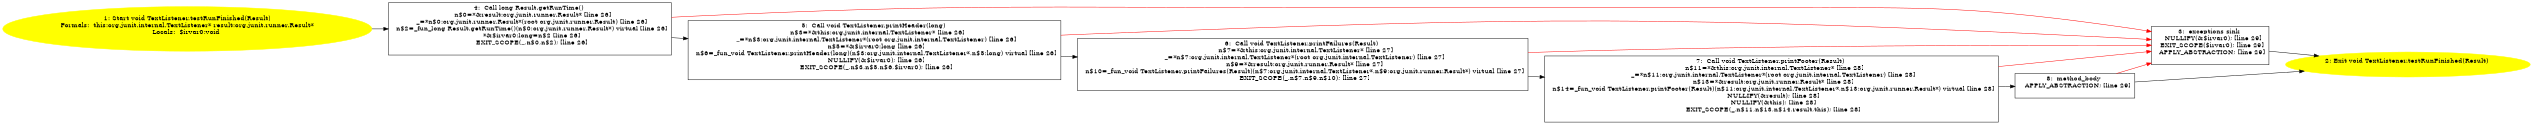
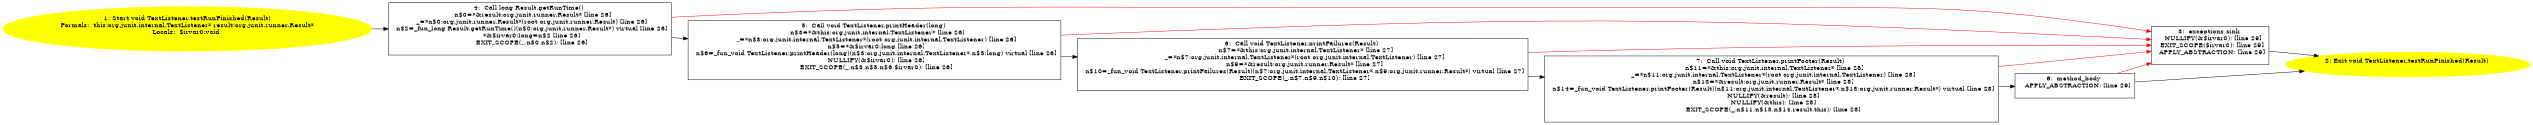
(2075, 86) -> (2075, 86)
